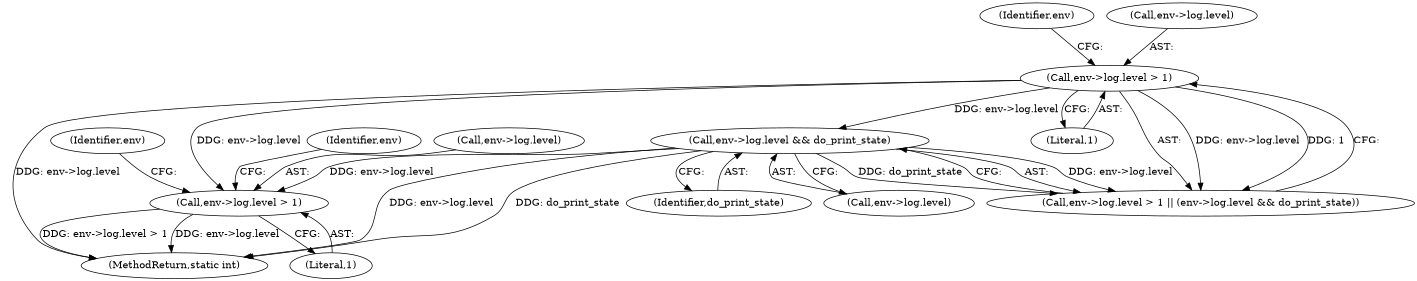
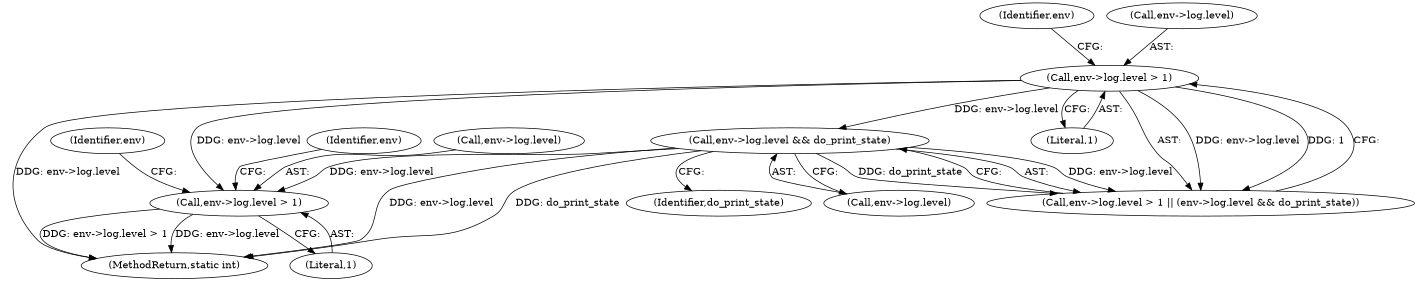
(722, 171) -> none
